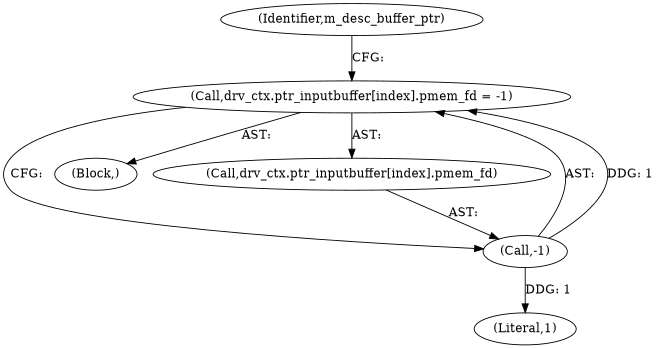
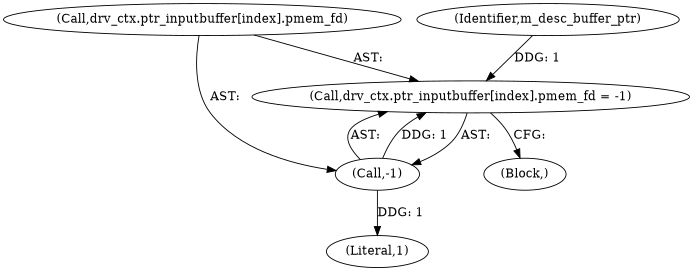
(370, 58) -> (537, 58)
(352, 131) -> (332, 57)
(259, 136) -> (532, 136)
(29, 174) -> (478, 136)
